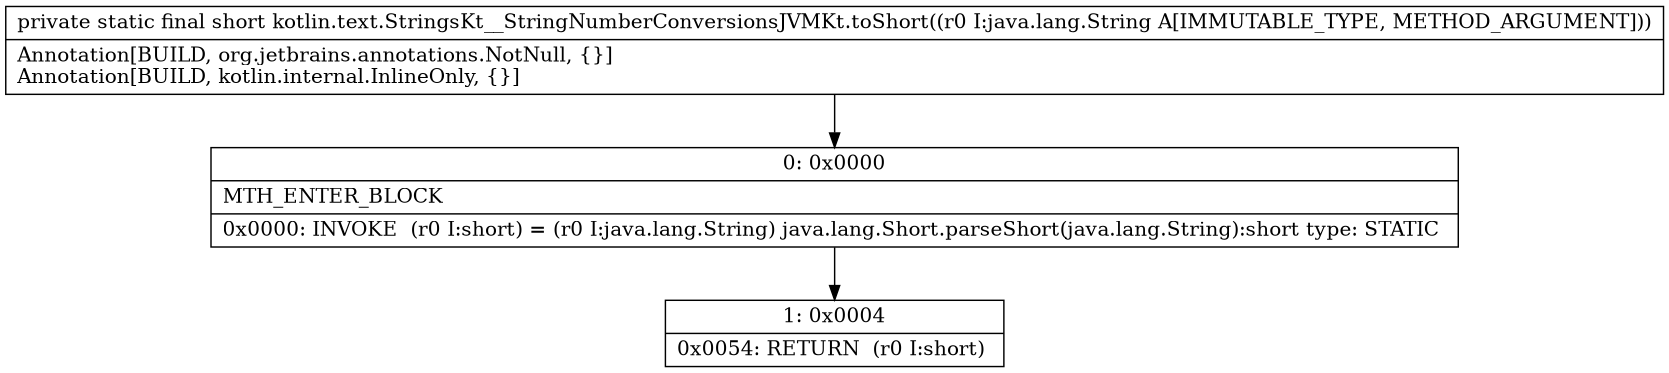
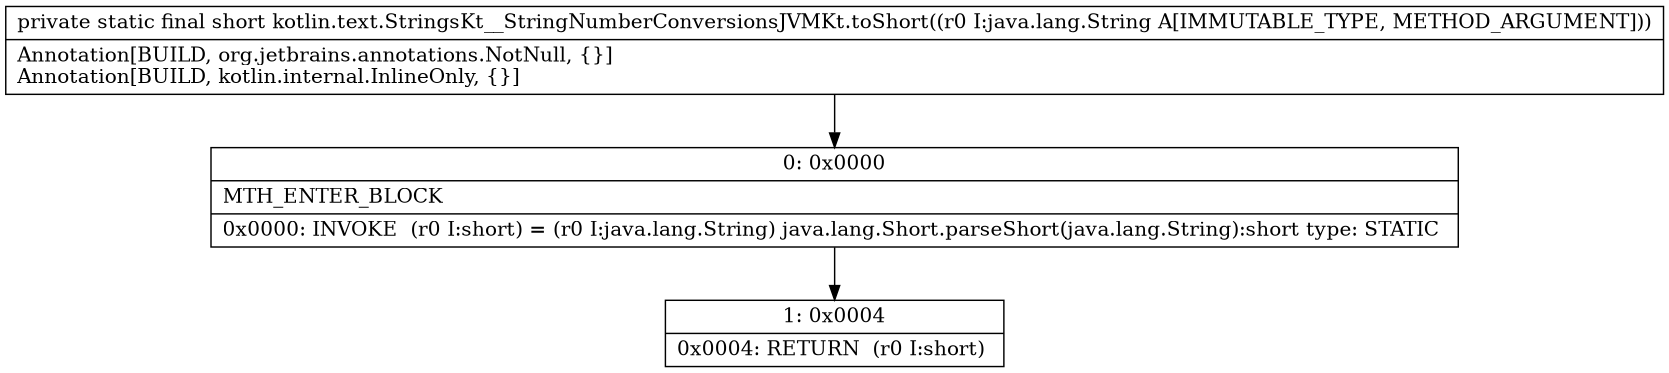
(835, 349) -> (835, 349)
